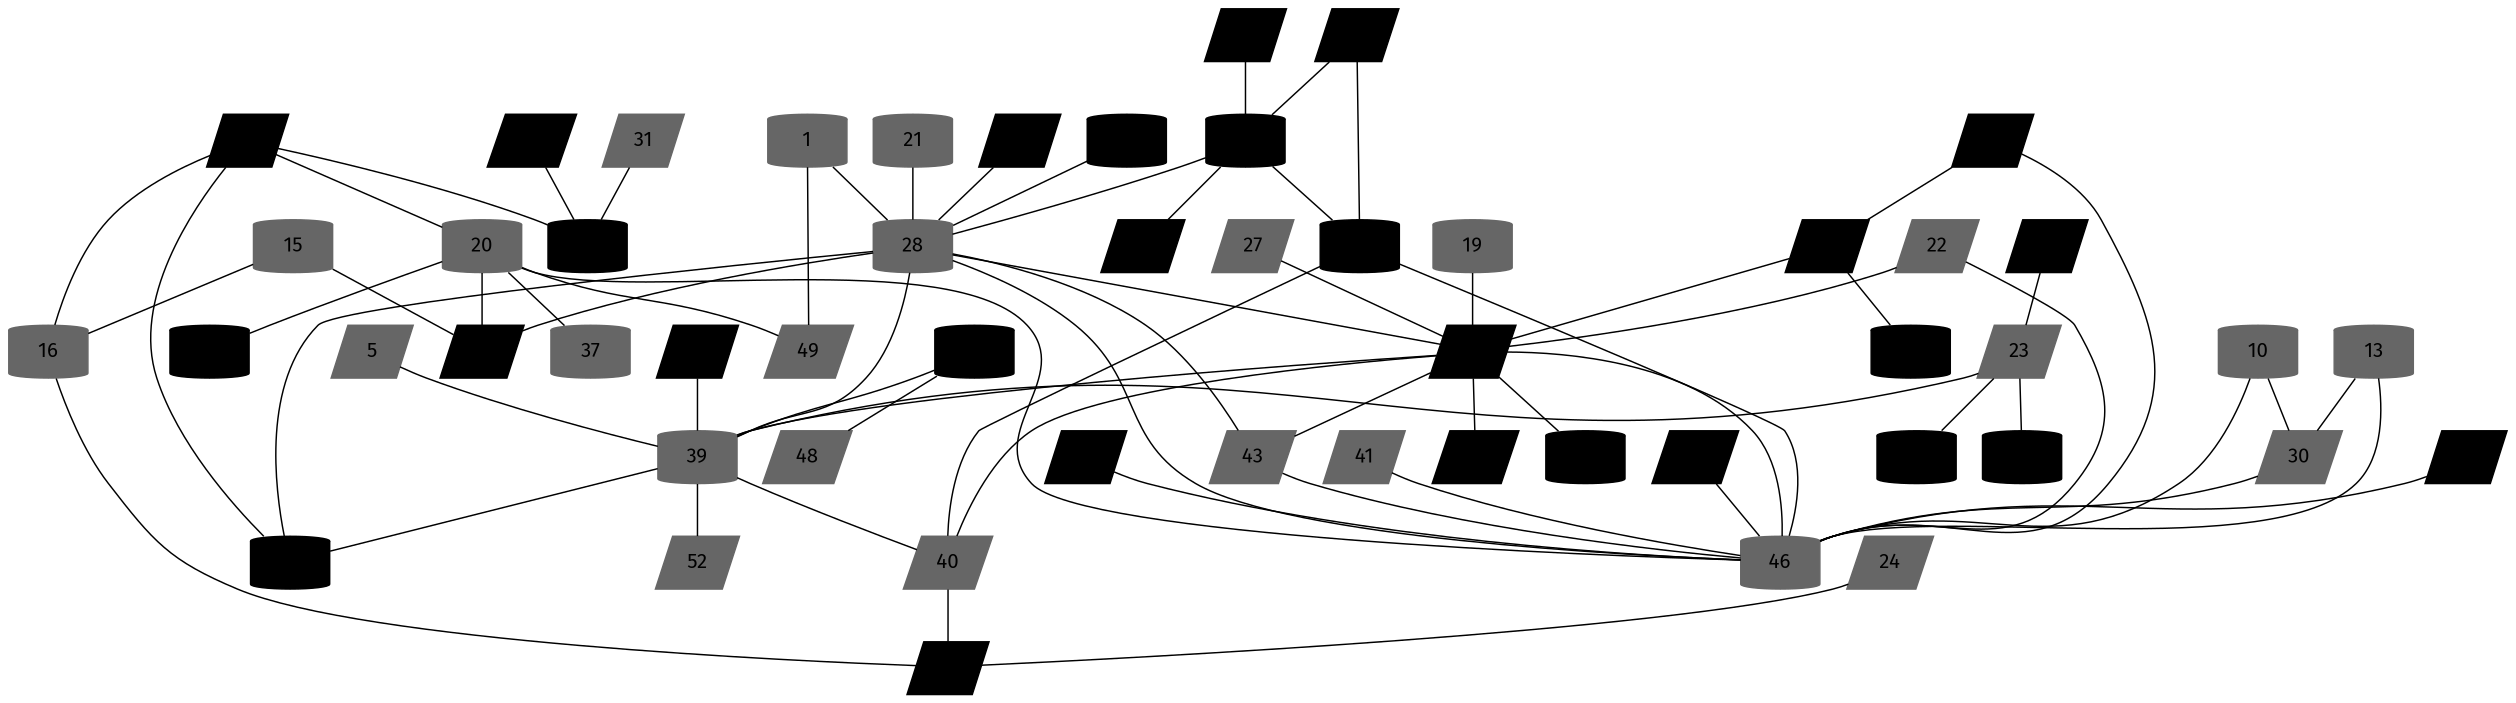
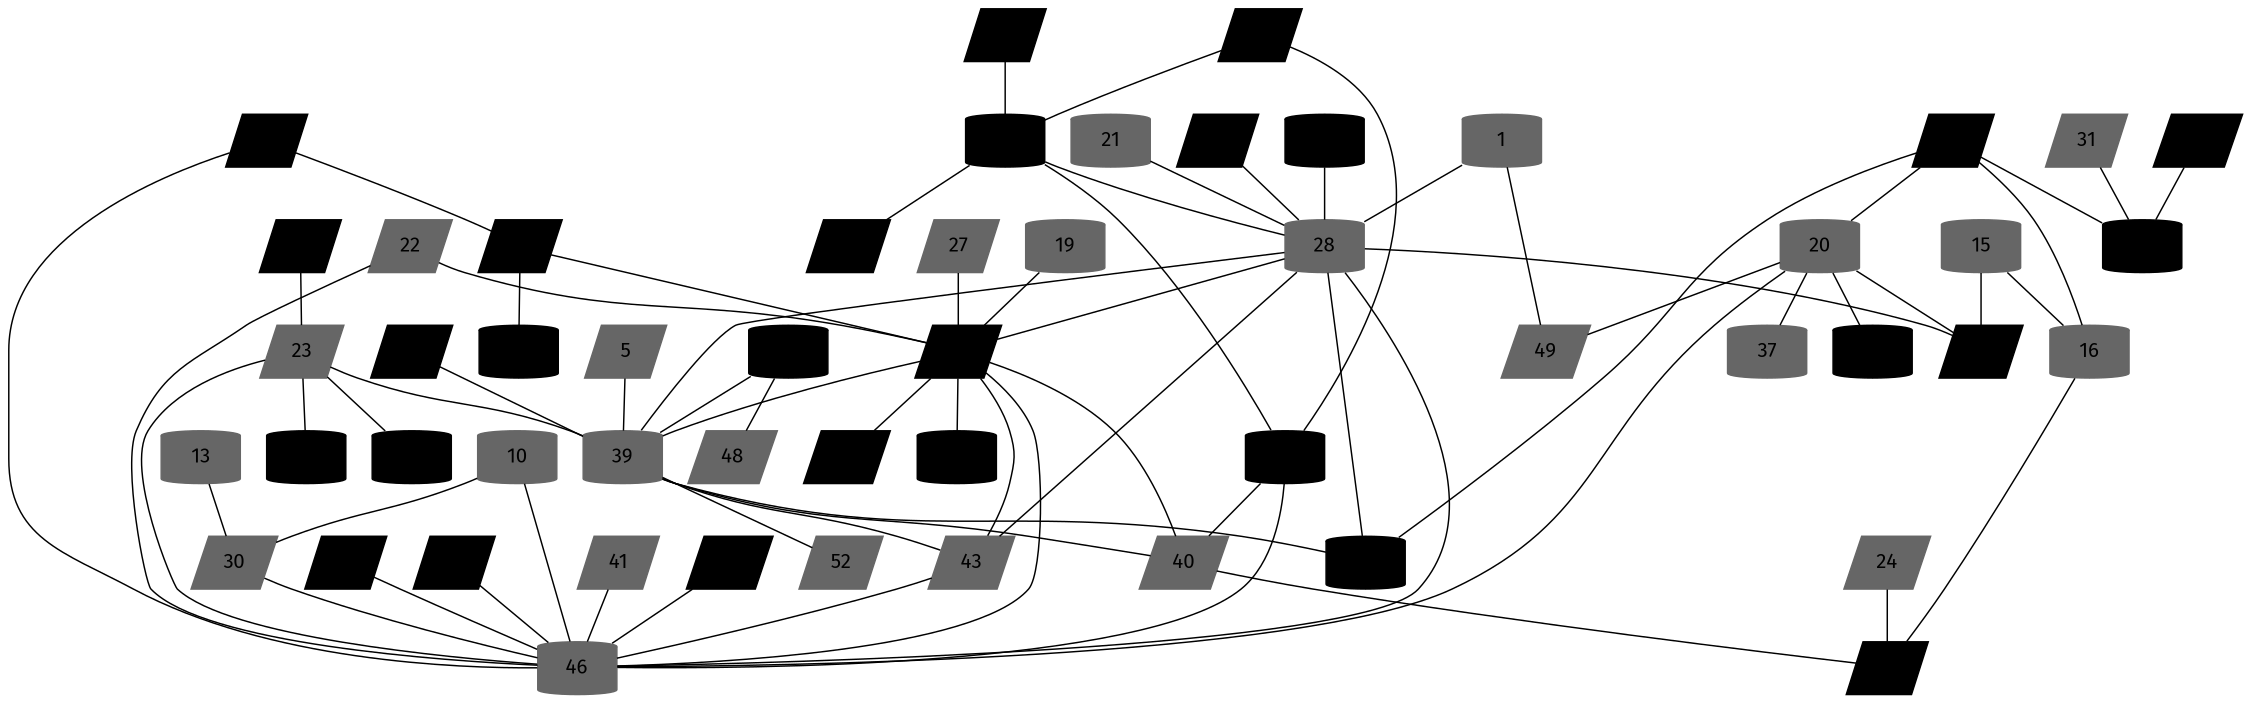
(2147, 528) -> (205, 606)
none -> (872, 530)
